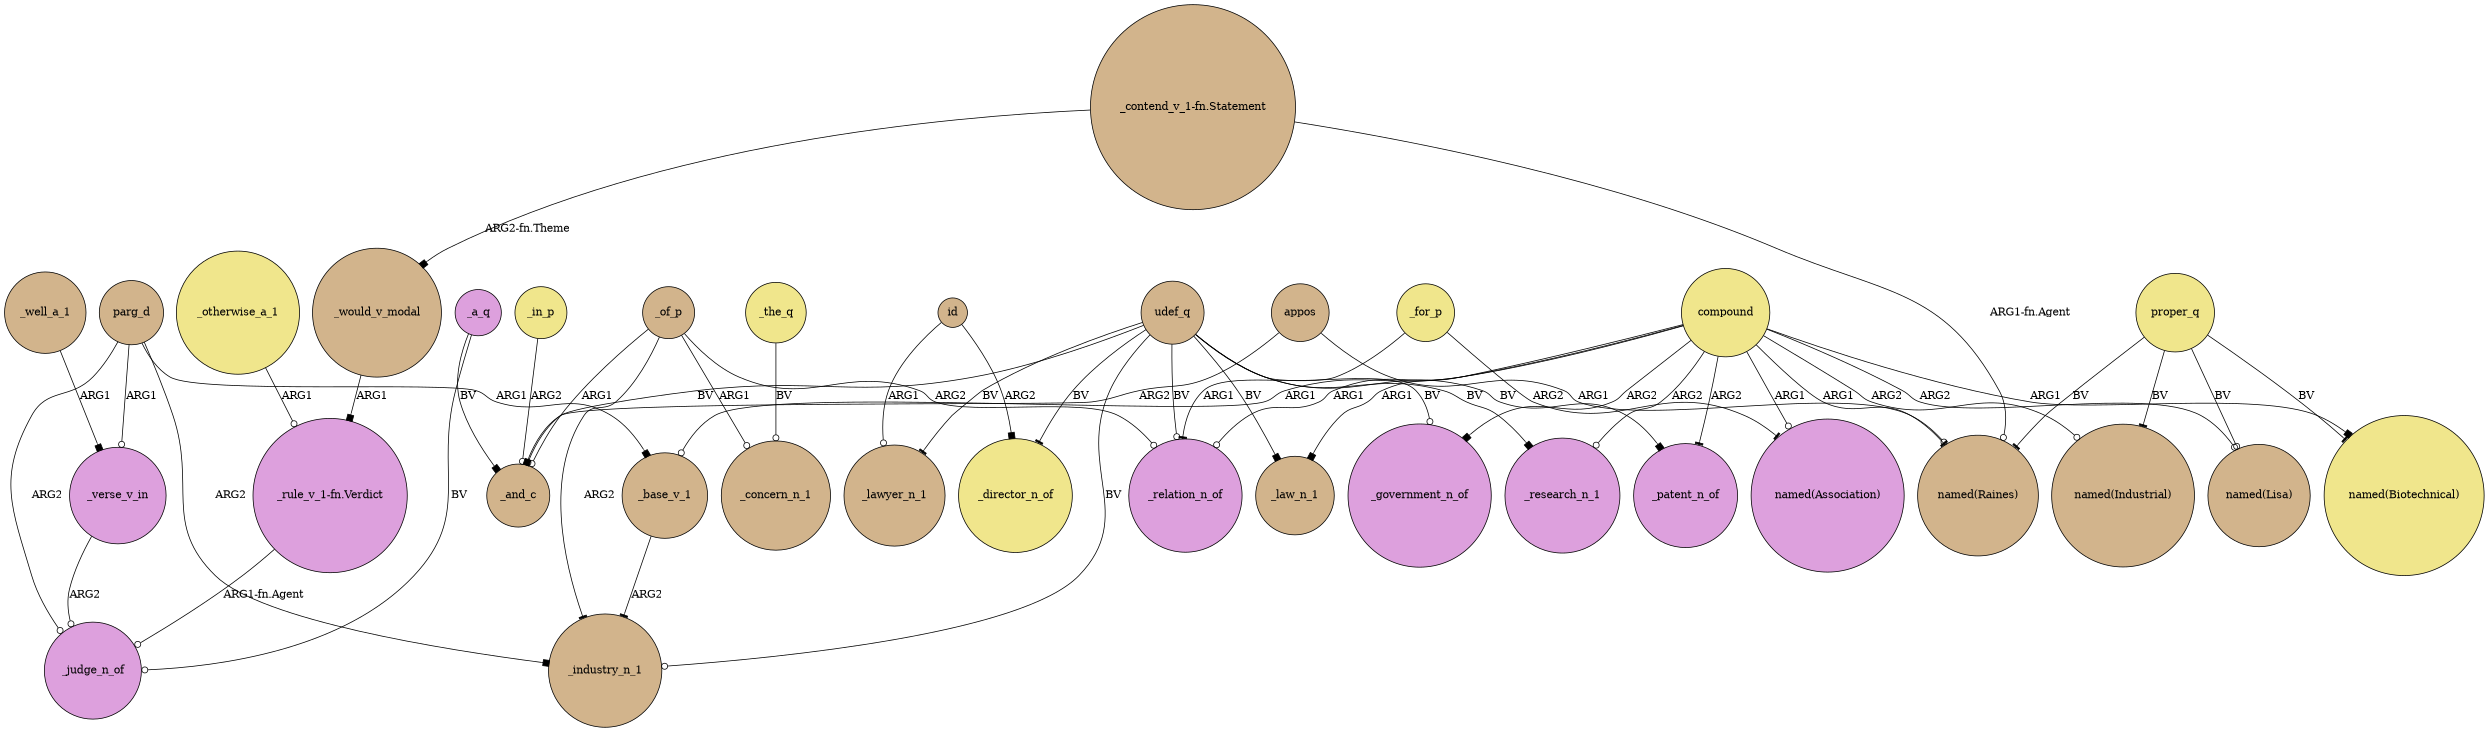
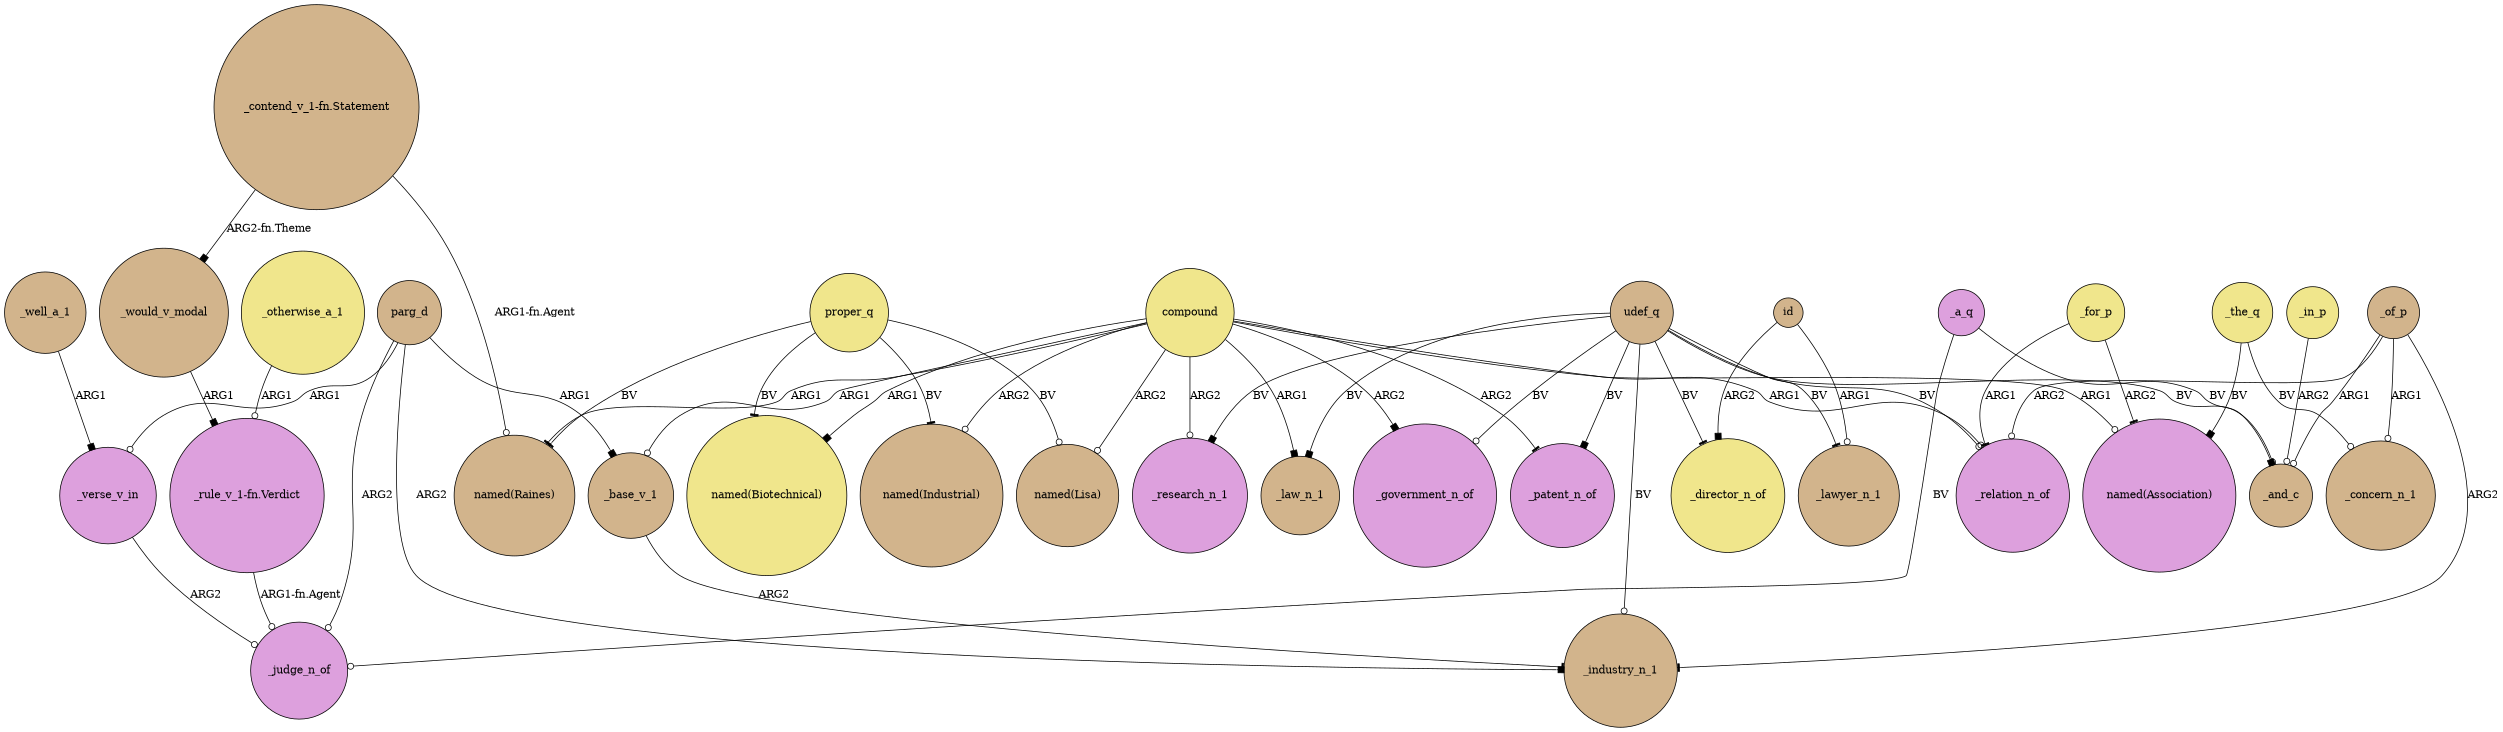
(1300, 313) -> none
none -> (2233, 389)
